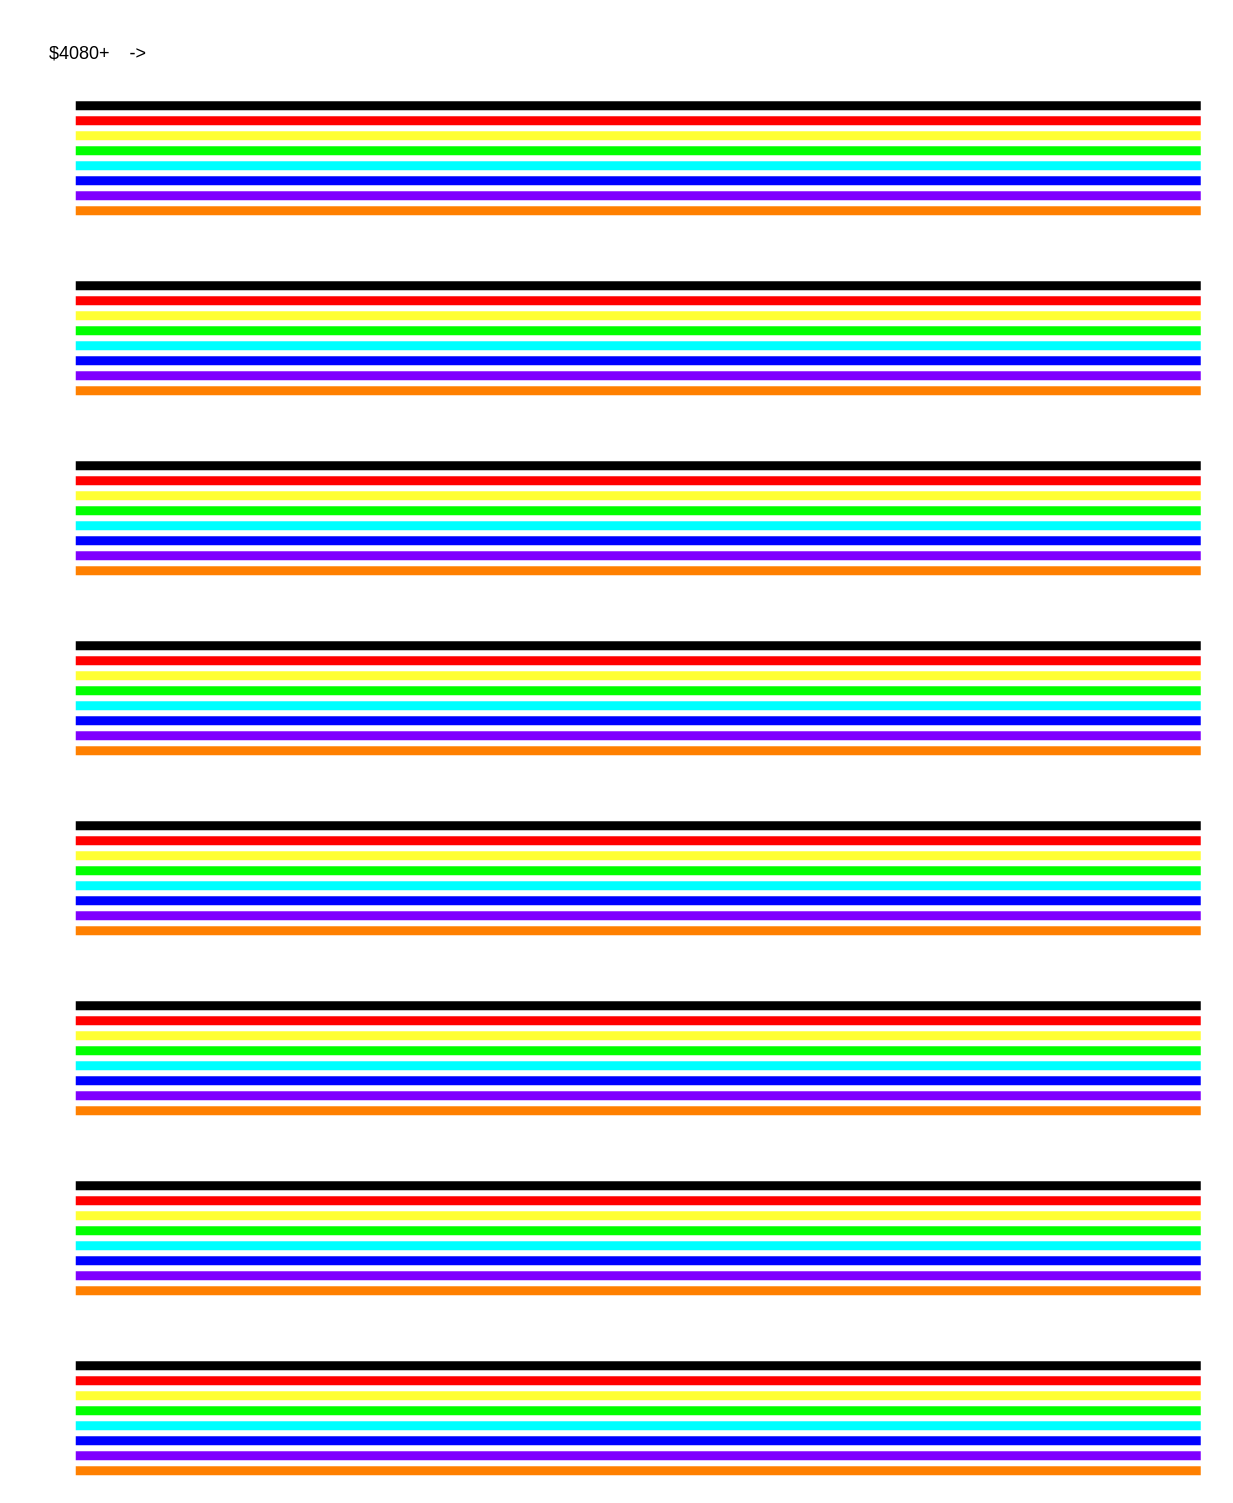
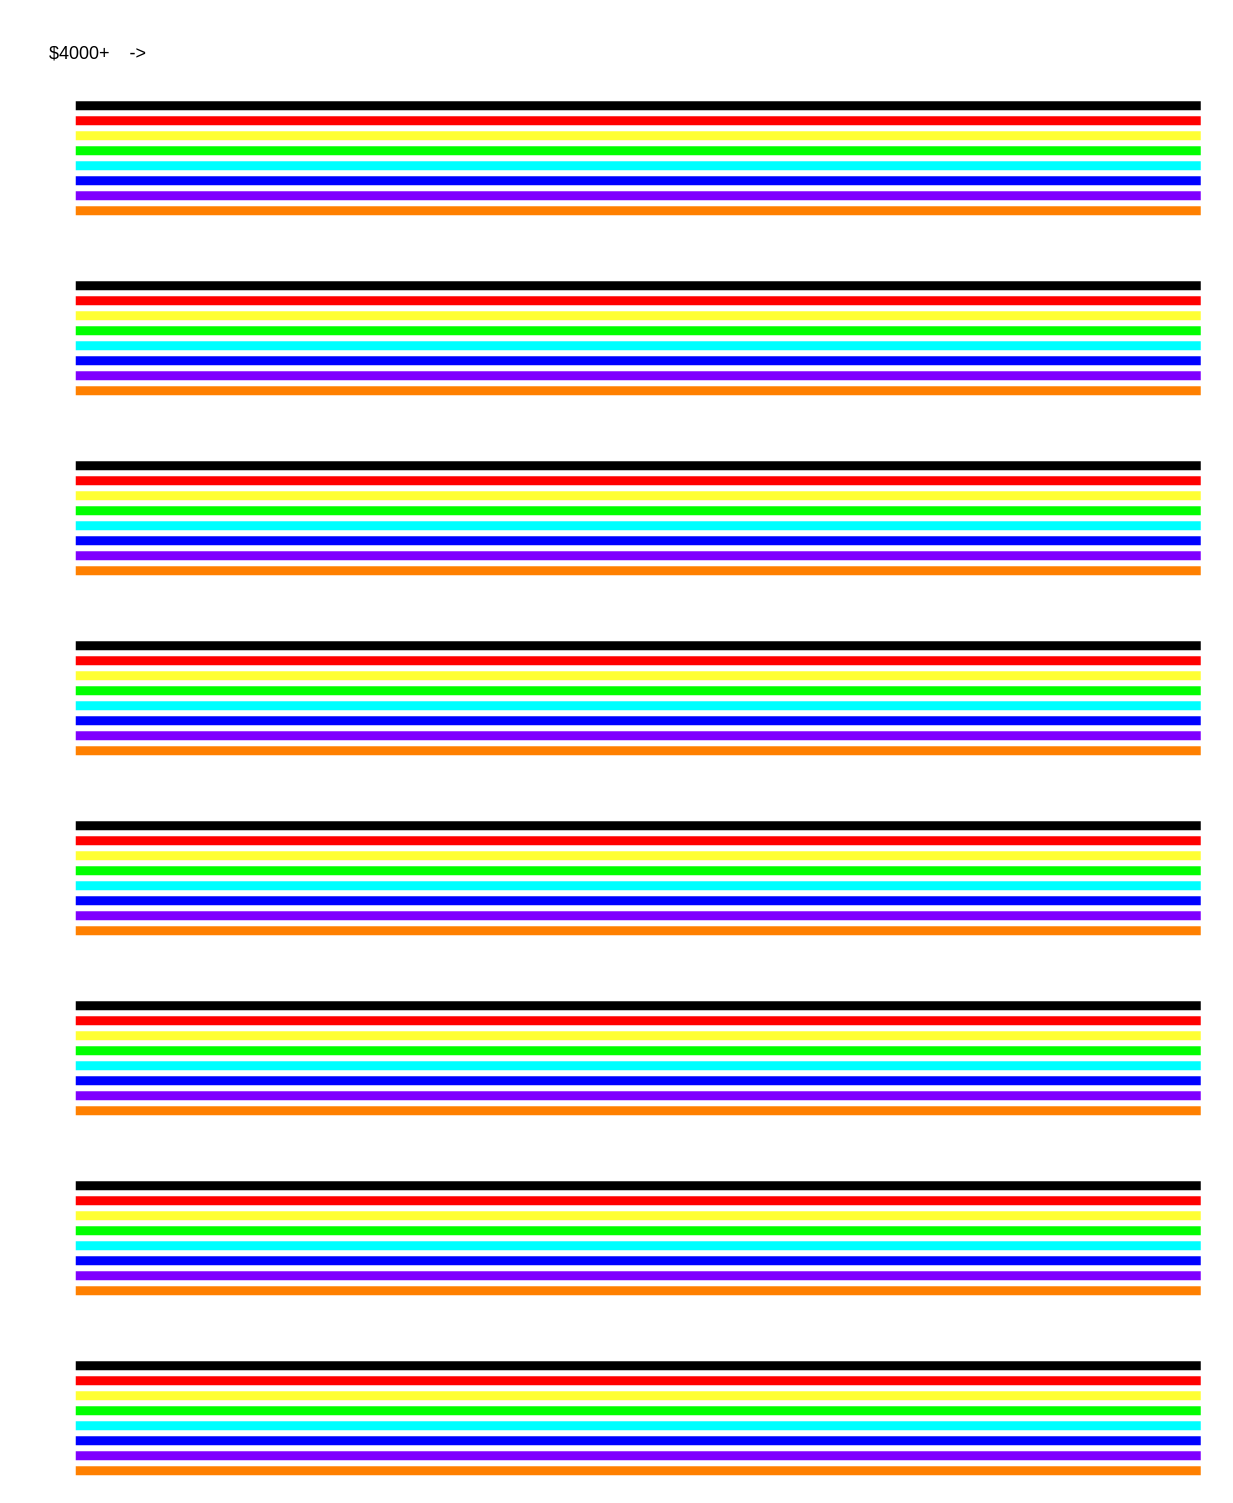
(98, 53) -> (98, 53)
